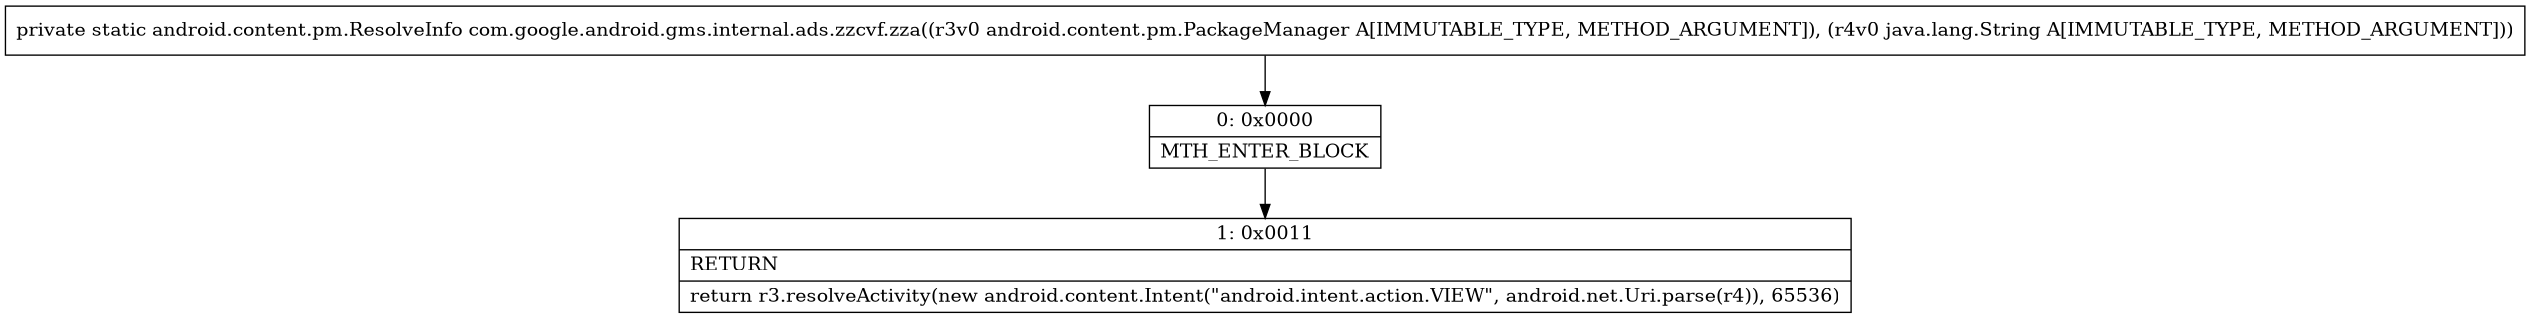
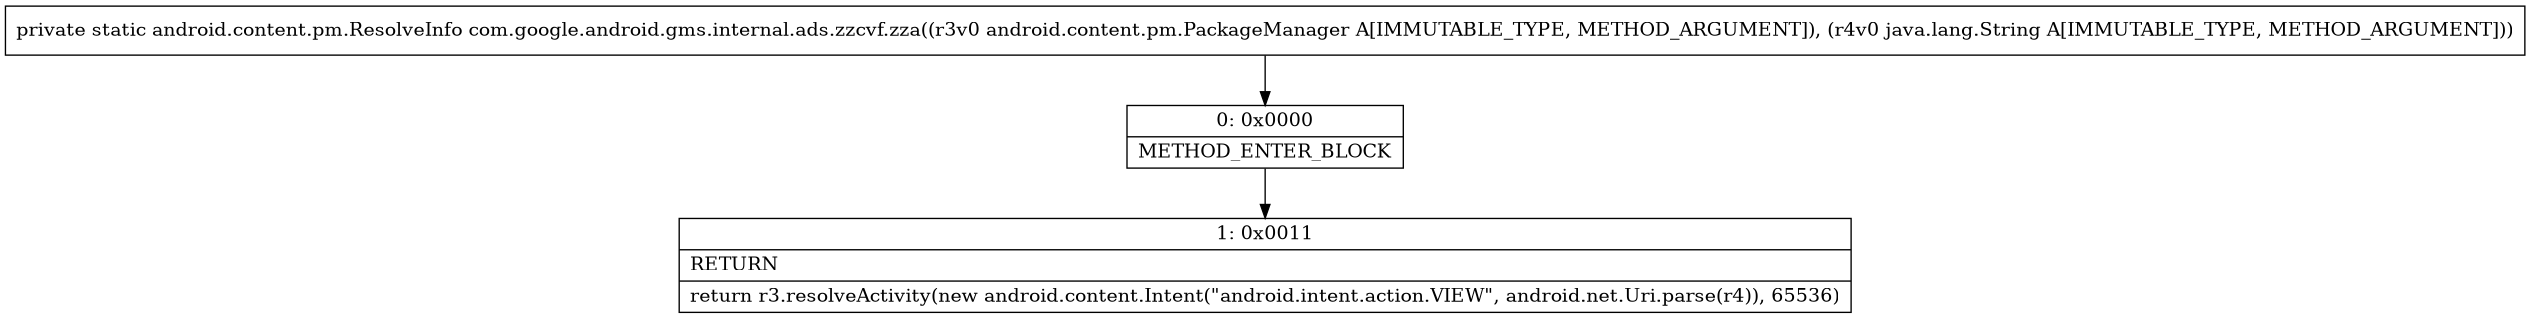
(1265, 152) -> (1265, 152)
